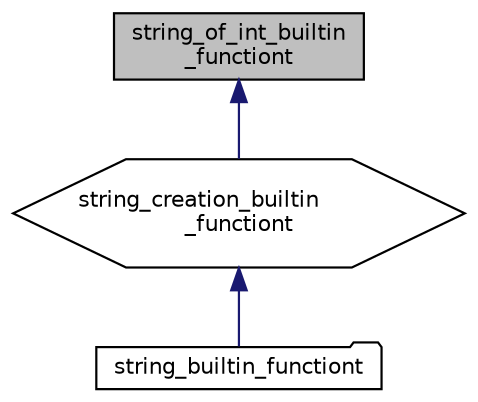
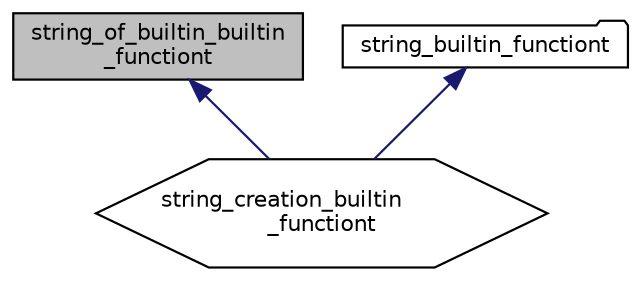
(239, 46) -> (158, 46)
(239, 318) -> (412, 121)
